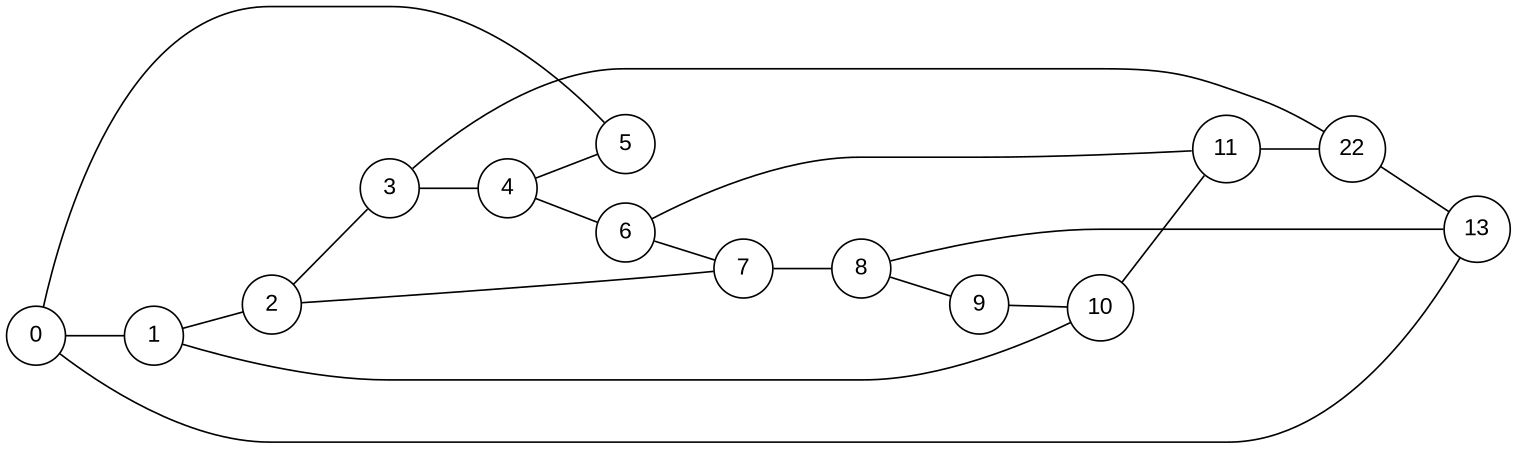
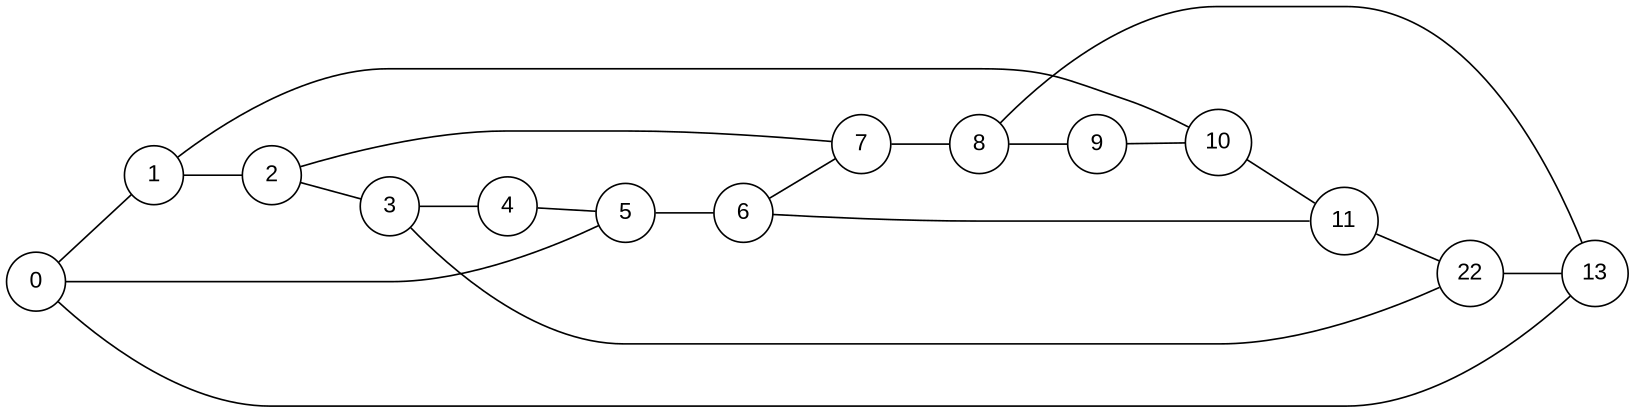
(567, 210) -> (685, 213)
